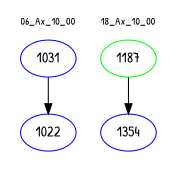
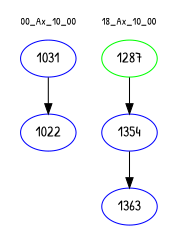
(48, 22) -> (49, 22)
(128, 59) -> (130, 59)
none -> (130, 207)
